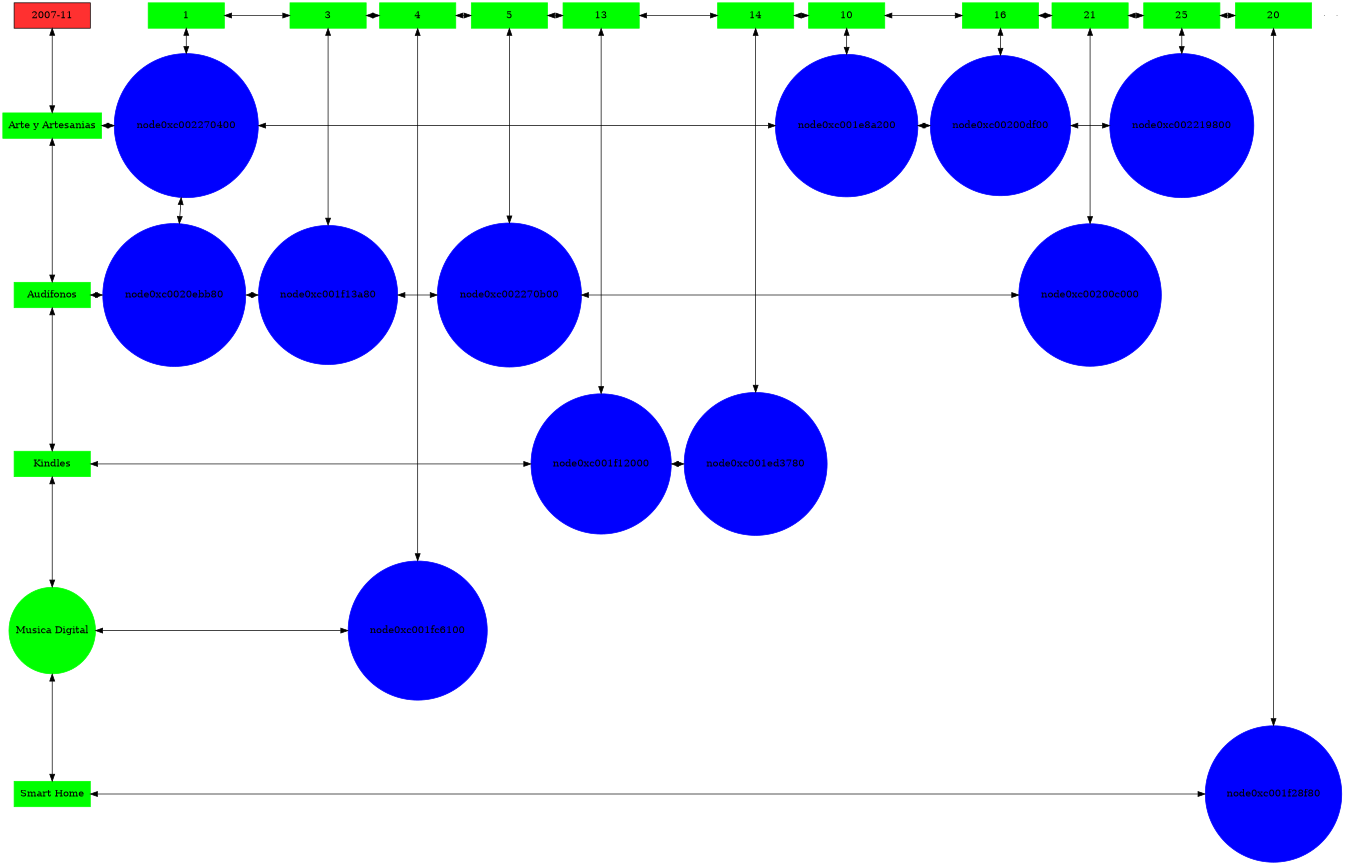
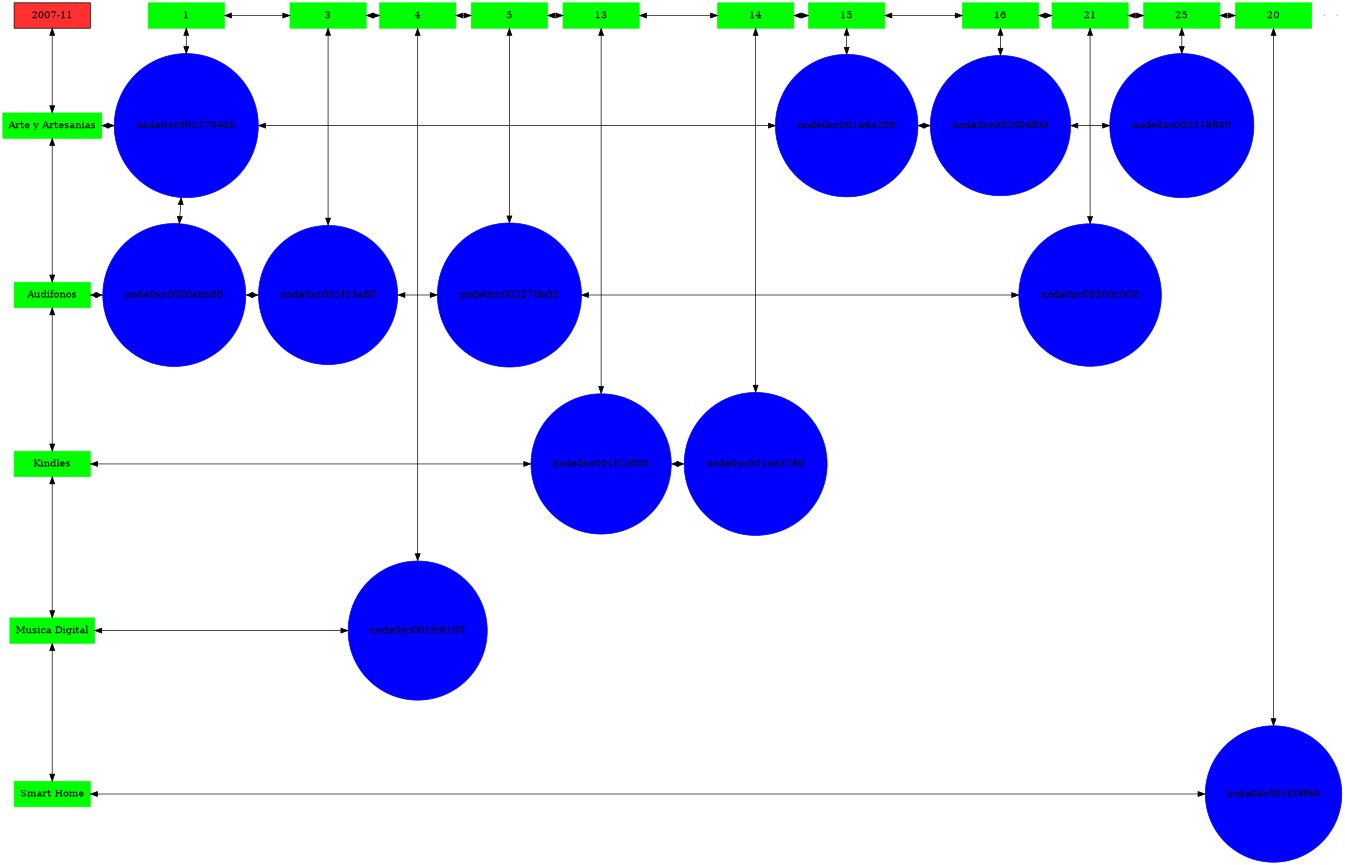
(847, 16) -> (847, 16)
(52, 631) -> (52, 631)
